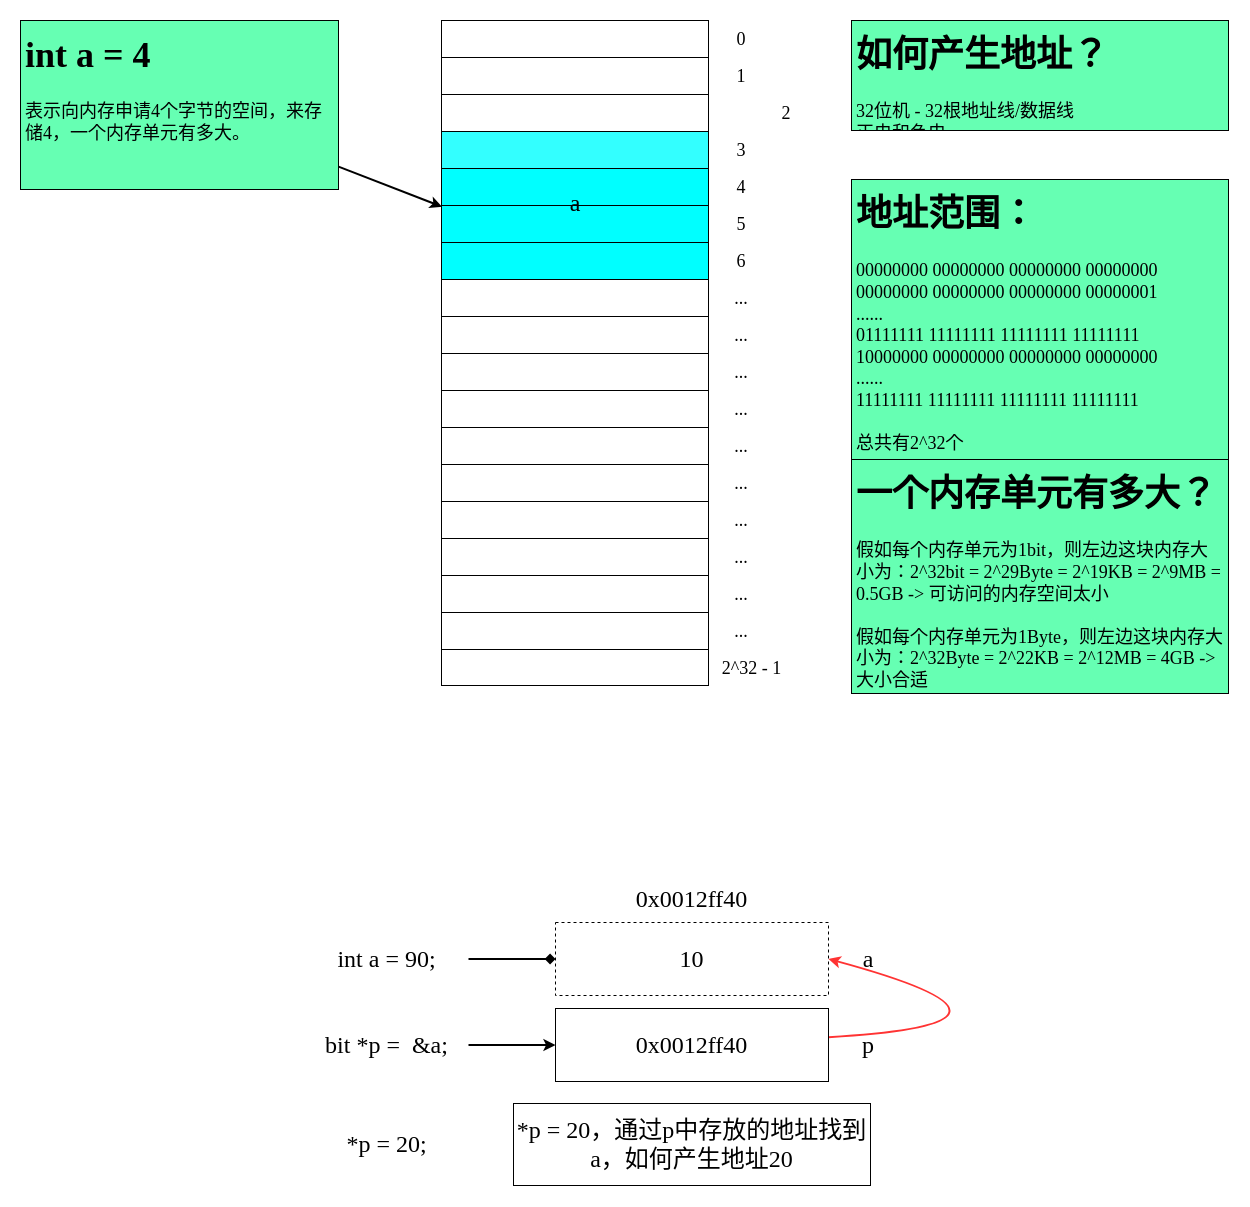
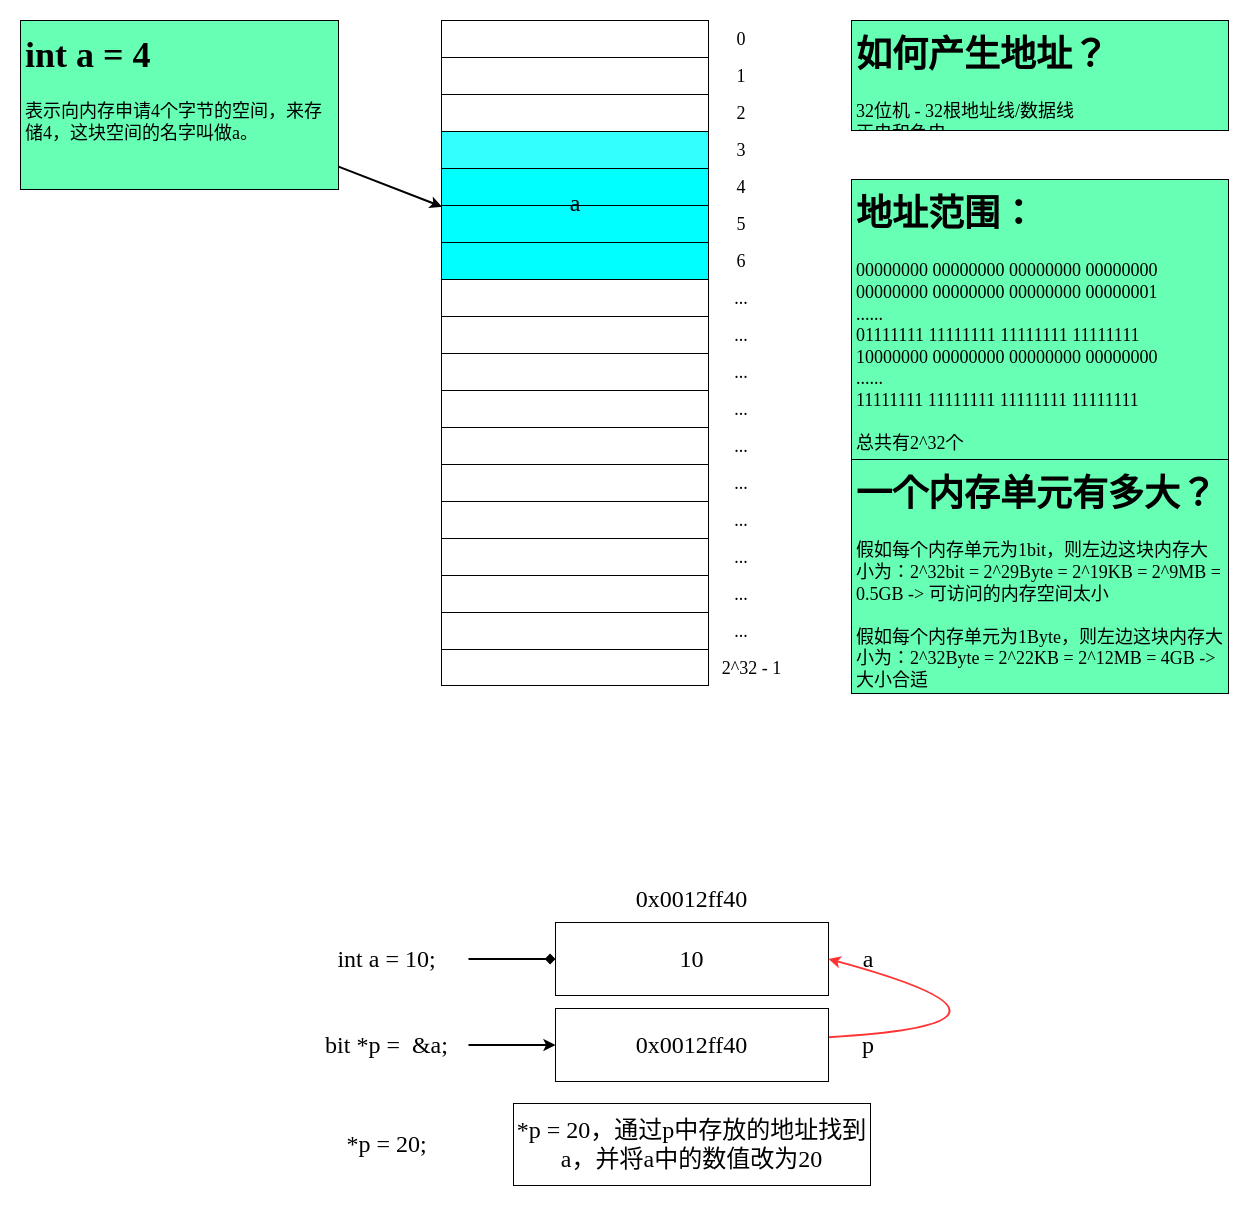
(181, 43) -> (181, 43)
(787, 113) -> (742, 113)
(692, 959) -> (692, 959)
(387, 960) -> (387, 960)
(692, 1145) -> (692, 1145)
